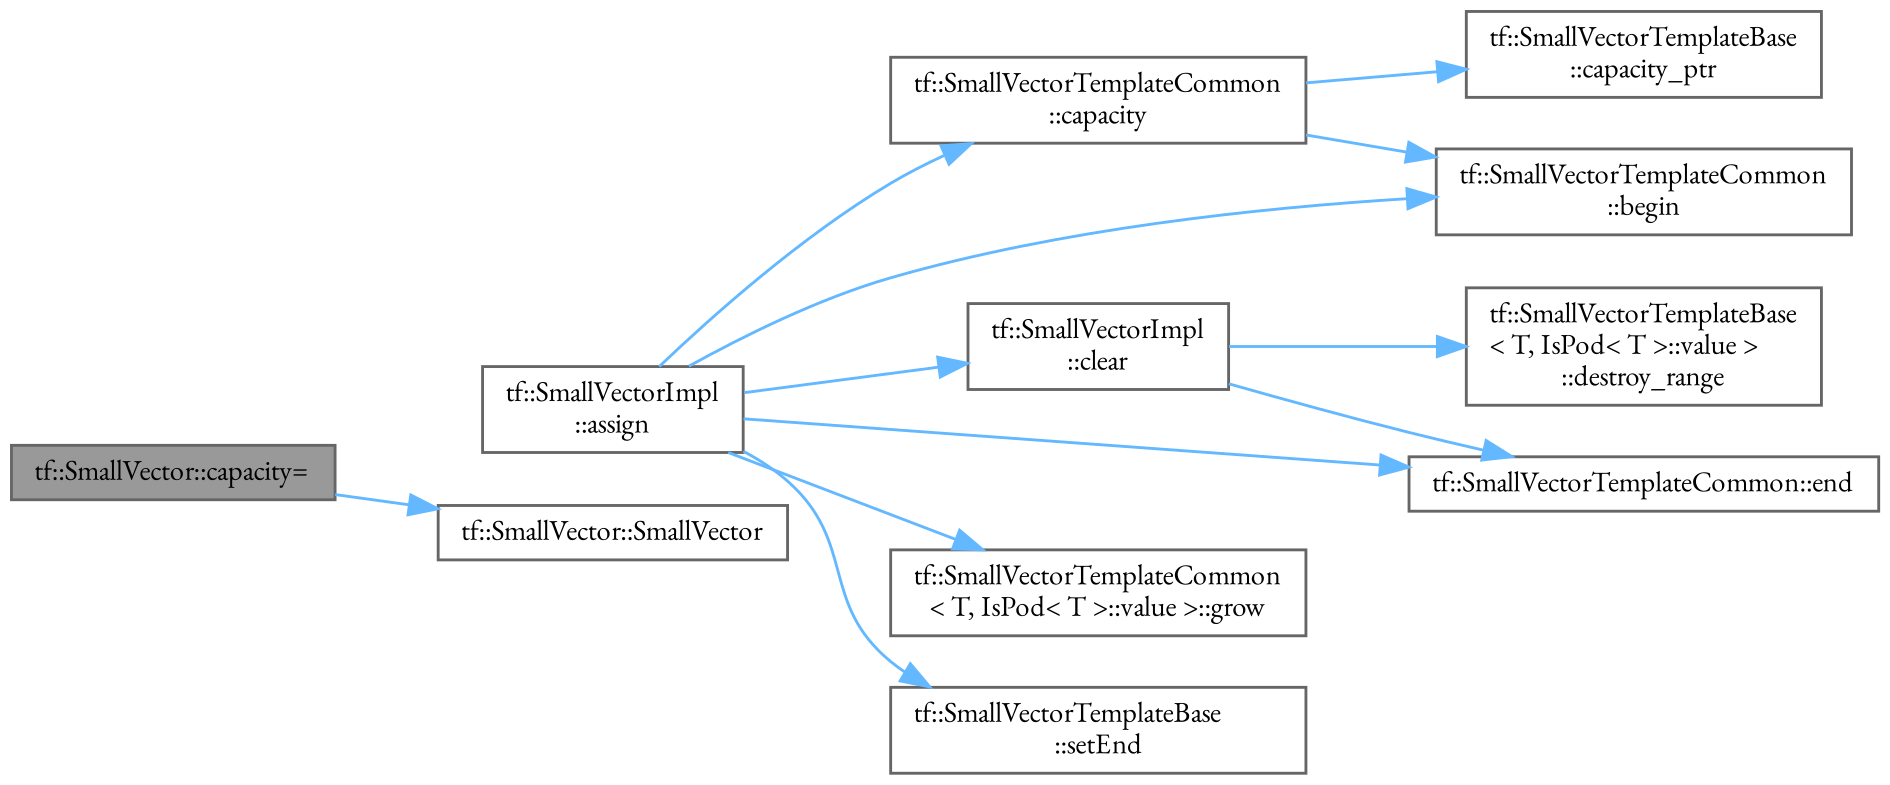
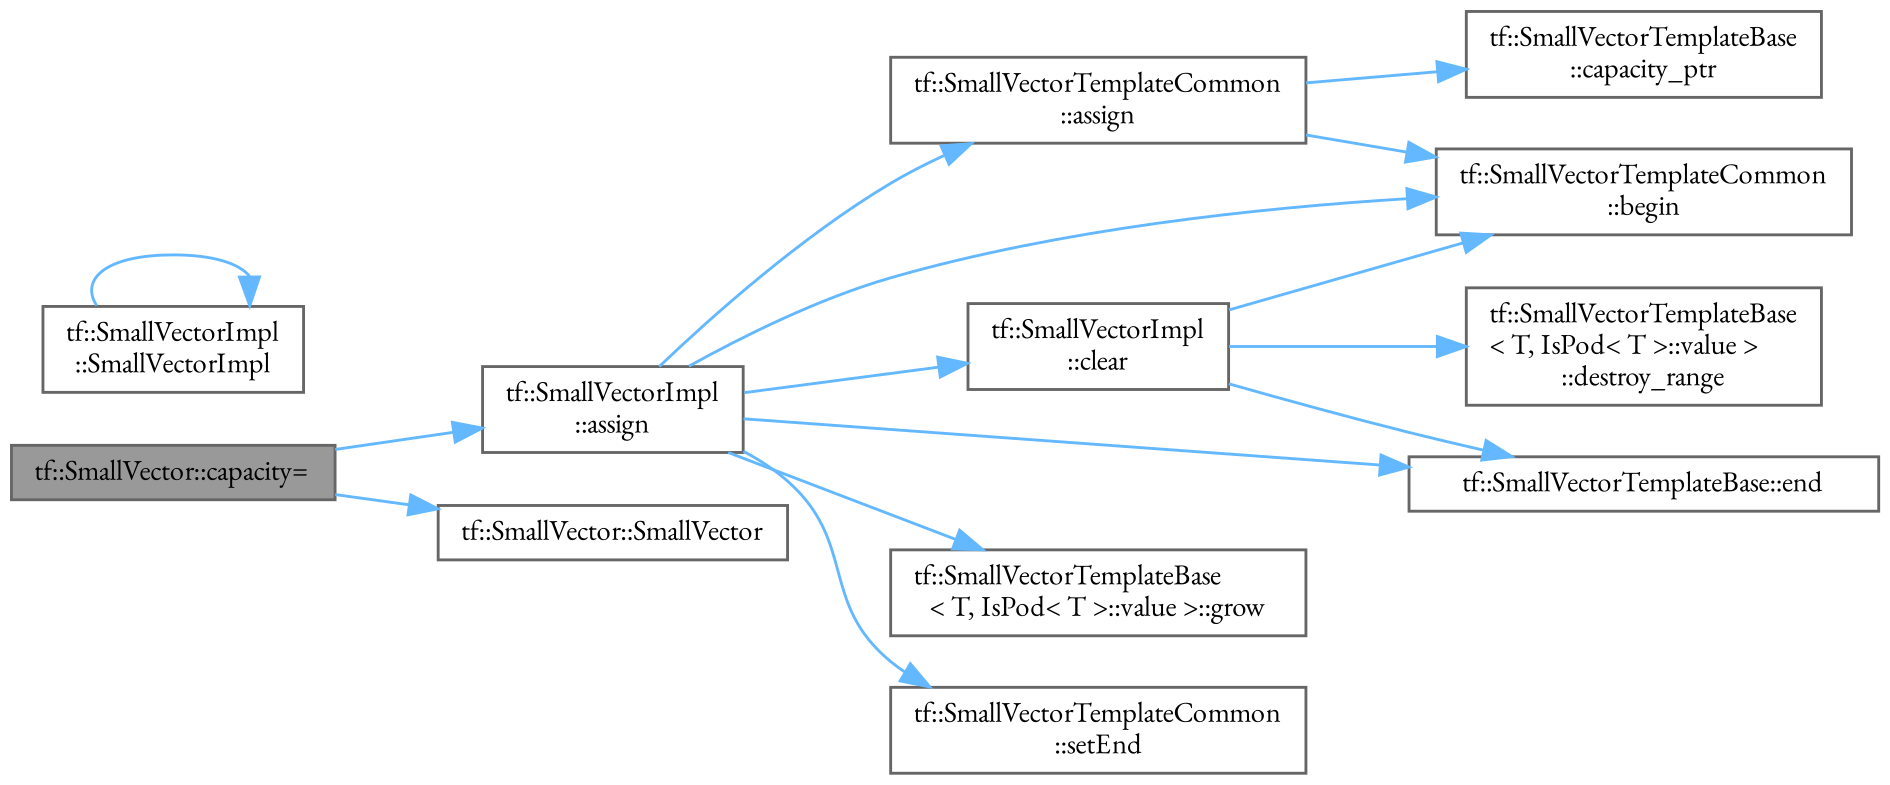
(1098, 100) -> (1098, 100)
none -> (1346, 276)
none -> (173, 349)
none -> (394, 441)
(1644, 484) -> (1644, 484)
(1098, 593) -> (1098, 593)
(1098, 730) -> (1098, 730)
